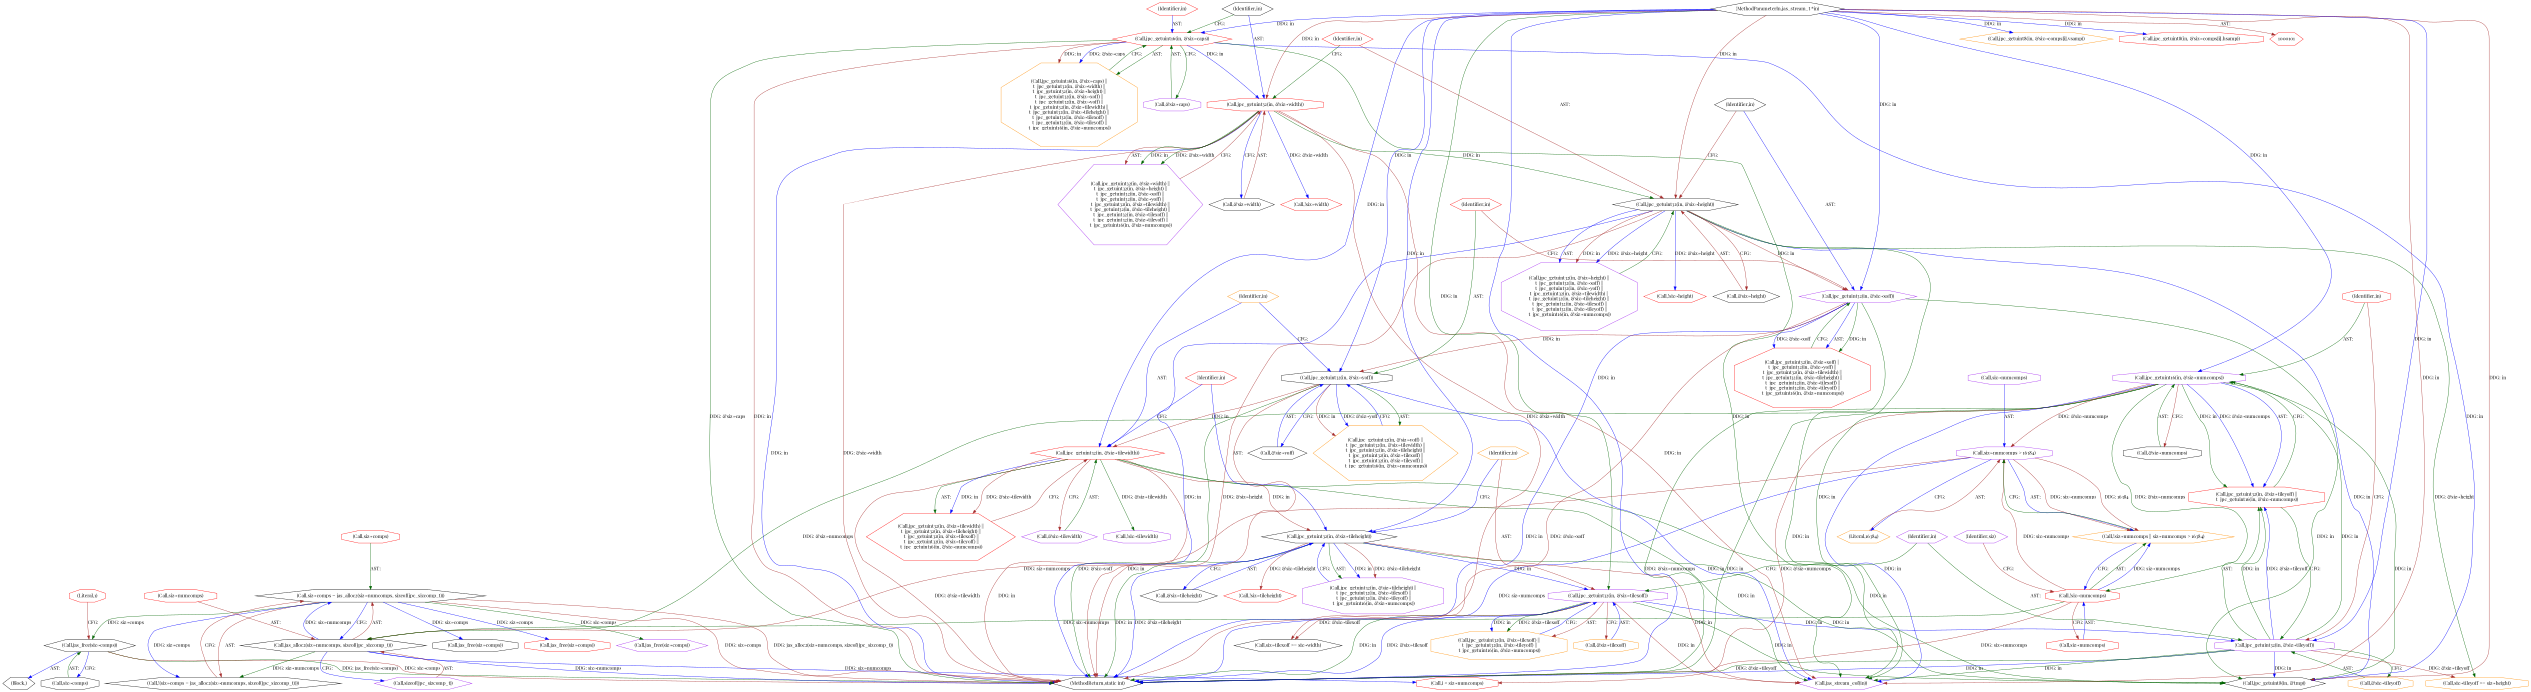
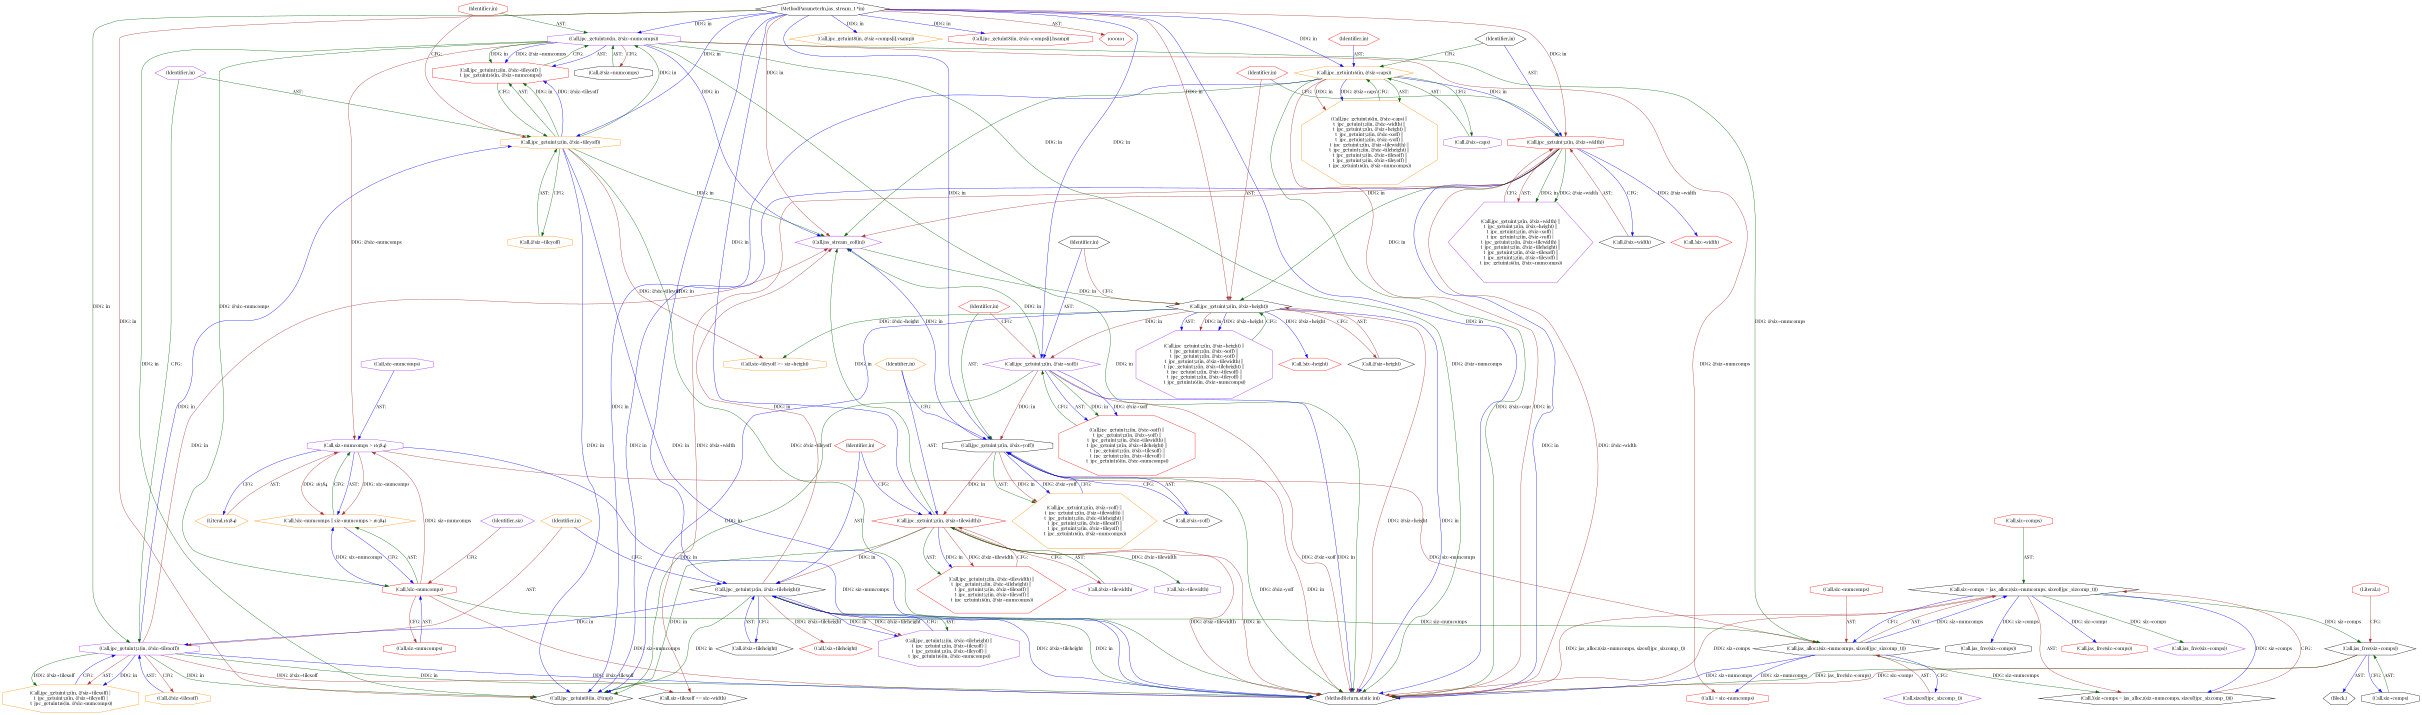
(1172, 39) -> (1354, 73)
none -> (911, 190)
(1897, 392) -> (1017, 284)
(2274, 646) -> (560, 143)
